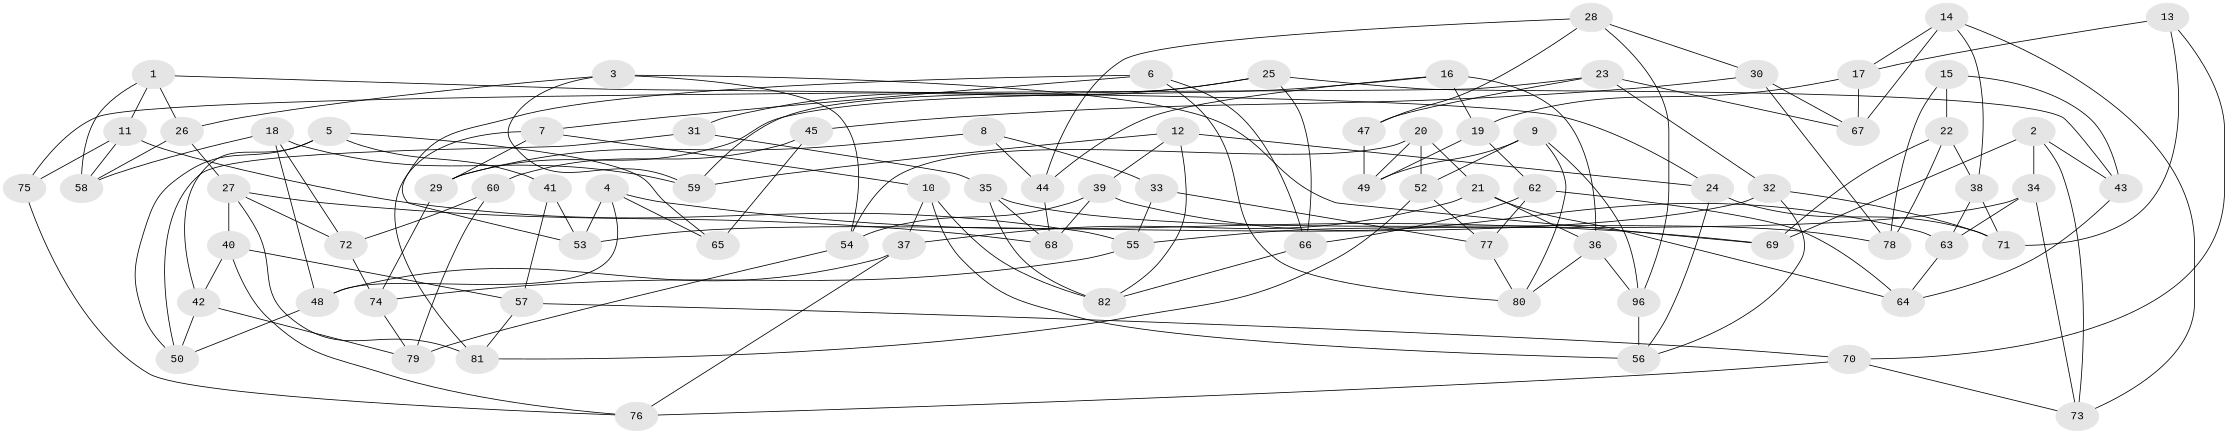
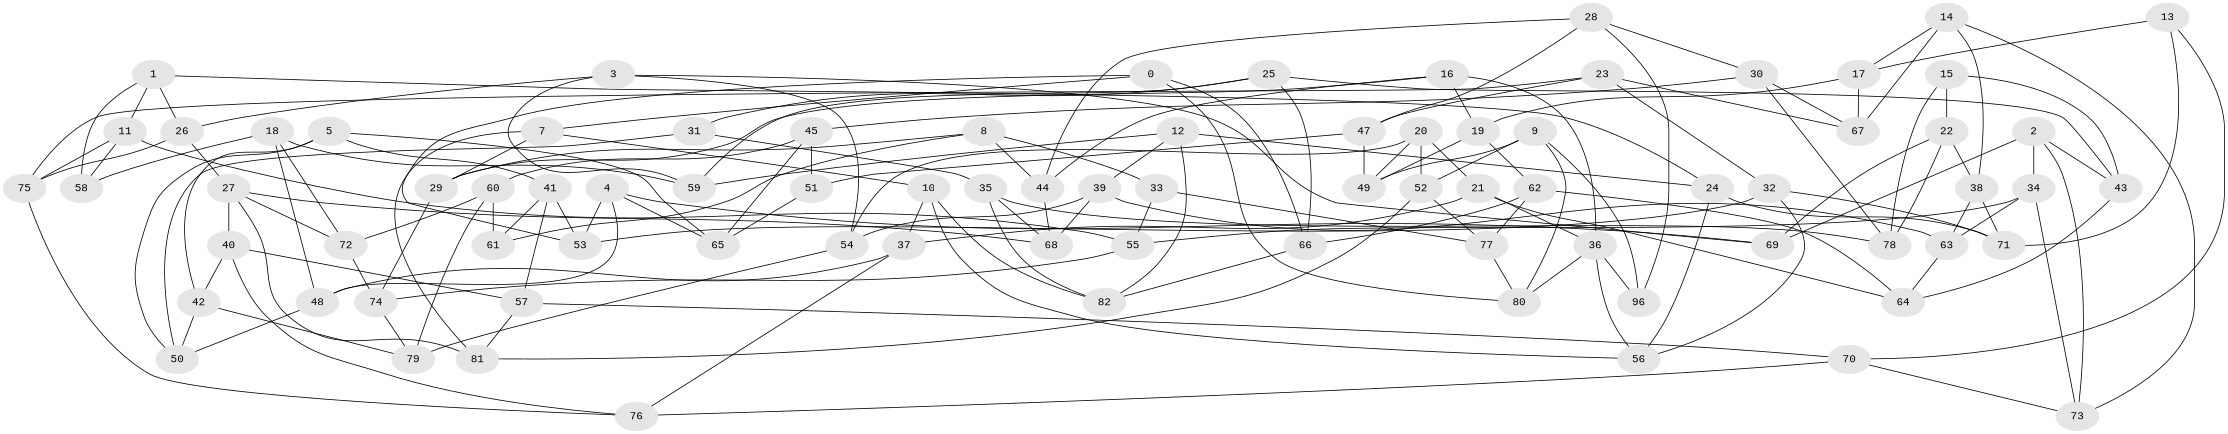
(1151, 74) -> (1151, 74)
(132, 160) -> (113, 158)
none -> (811, 188)
none -> (493, 245)
(1639, 331) -> (1606, 306)
